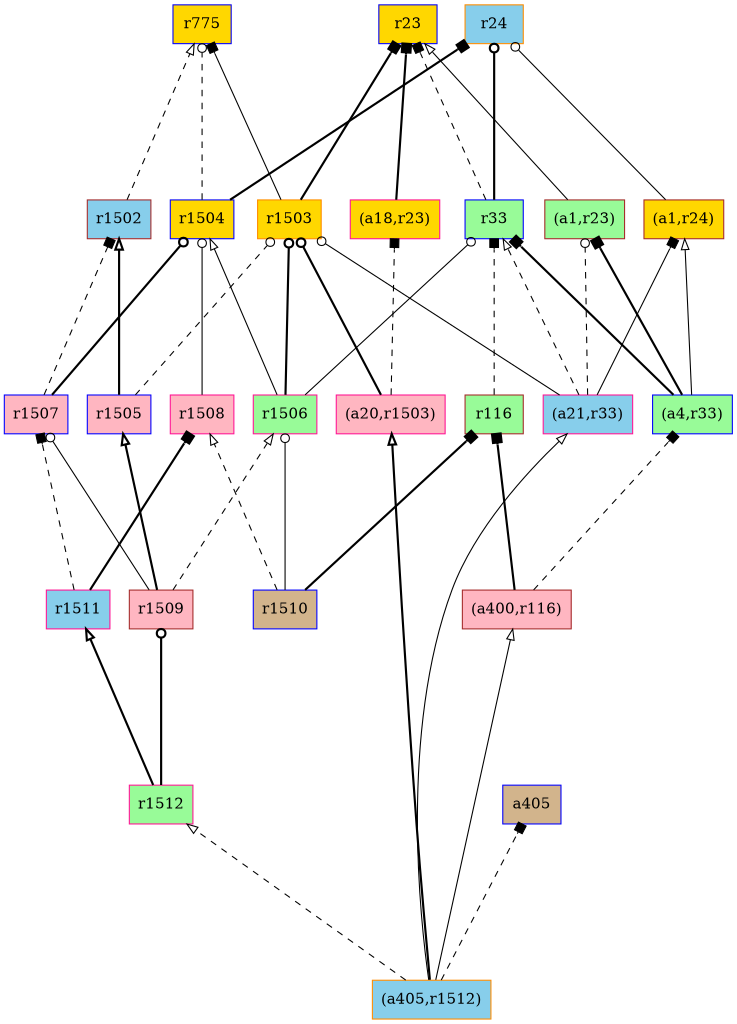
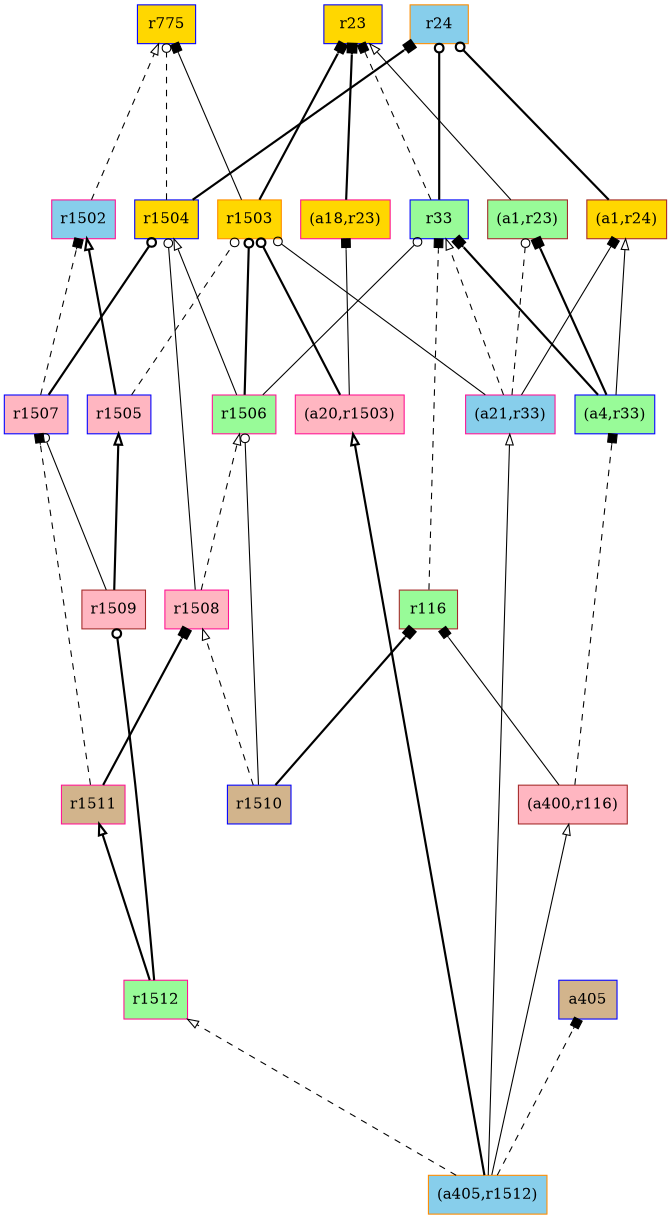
(592, 125) -> (536, 125)
(119, 219) -> (84, 219)
(393, 326) -> (348, 322)
(220, 517) -> (219, 517)
(506, 517) -> (509, 719)
(78, 609) -> (93, 805)
